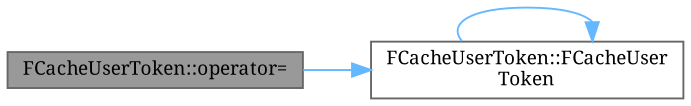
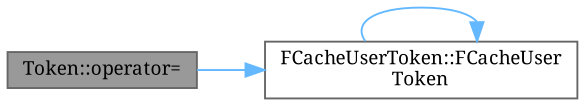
(155, 70) -> (102, 70)
